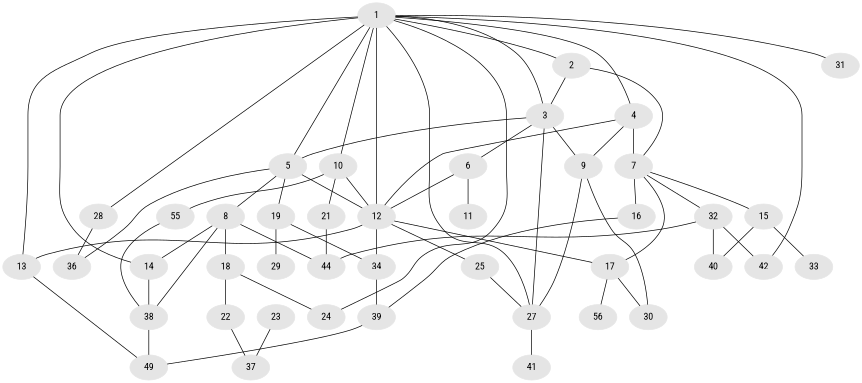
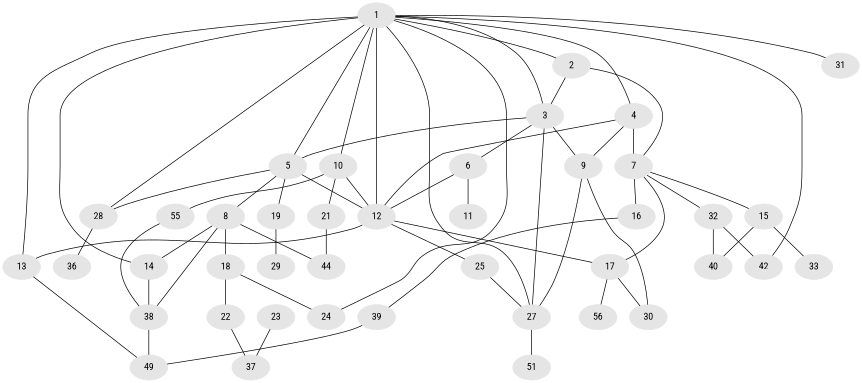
(168, 195) -> (191, 187)
(527, 237) -> none
(377, 267) -> none
(532, 367) -> (532, 367)
